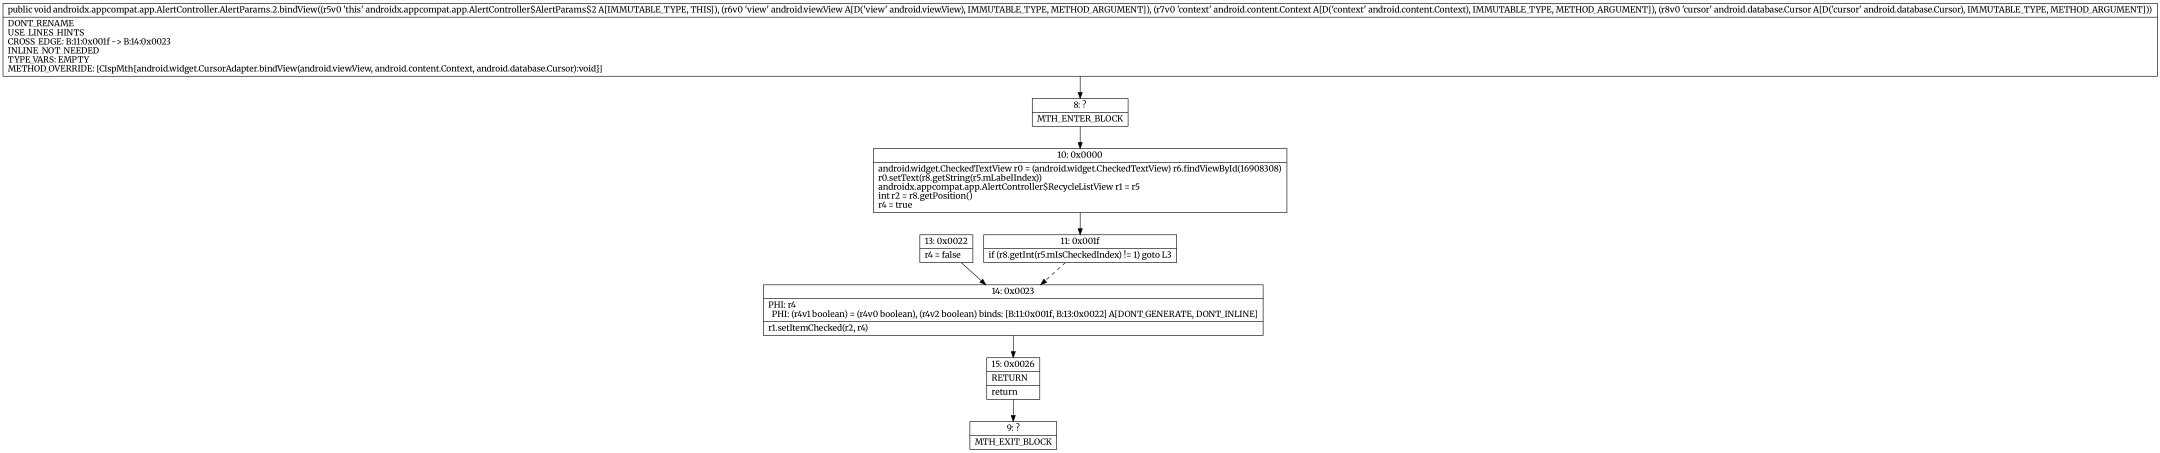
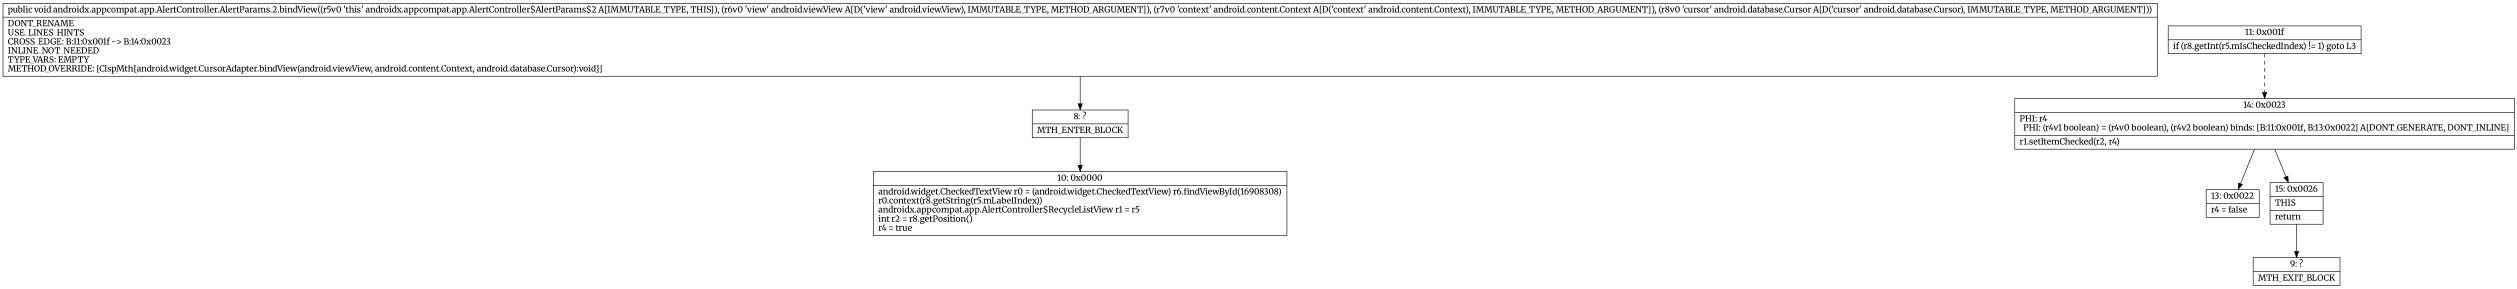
(960, 178) -> (961, 201)
(1080, 221) -> none
(971, 272) -> (2248, 166)
(1010, 378) -> (2285, 203)
